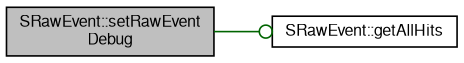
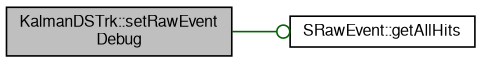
(110, 32) -> (119, 32)
